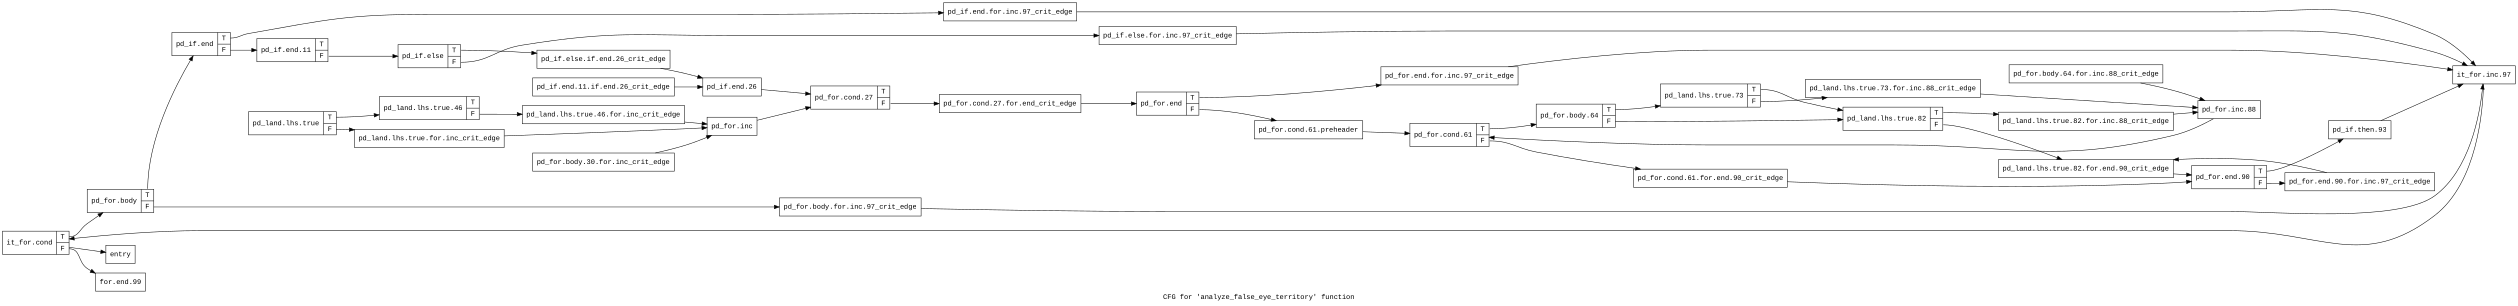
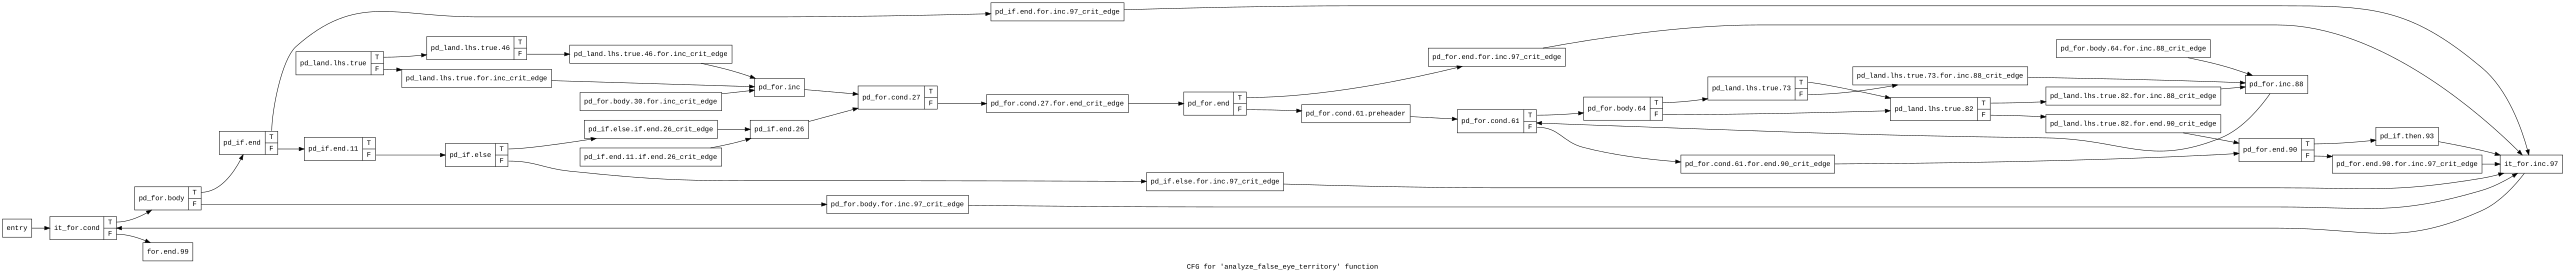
(2253, 160) -> (2488, 164)
(85, 249) -> (38, 228)
